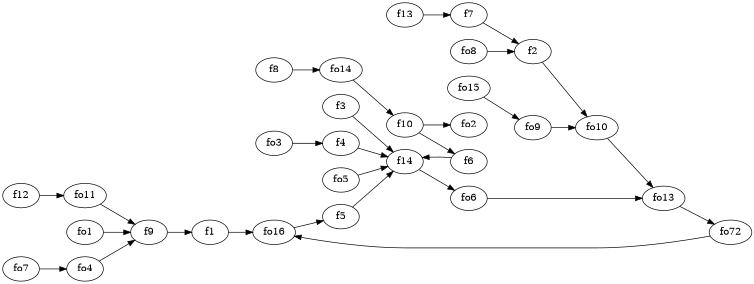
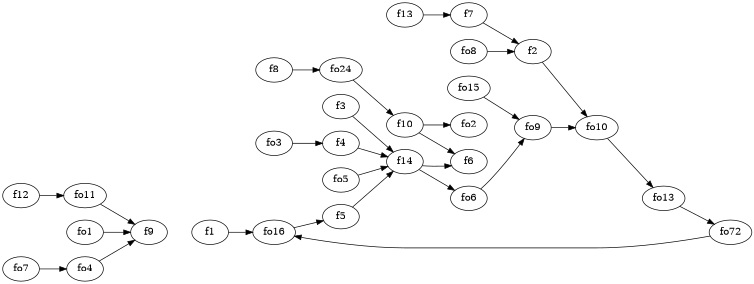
(341, 70) -> (341, 70)
(440, 157) -> (434, 166)
(561, 198) -> (501, 167)
(176, 232) -> none
